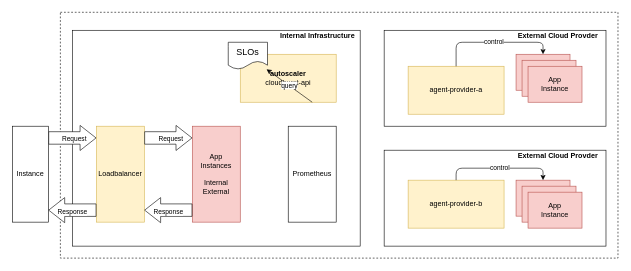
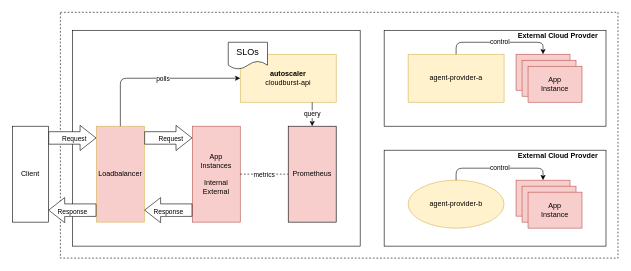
(318, 36) -> none
(290, 86) -> (312, 116)
(456, 90) -> (456, 78)
none -> (120, 100)
(30, 174) -> (30, 174)
(120, 174) -> (120, 174)
none -> (263, 174)
(312, 174) -> (312, 174)
(456, 204) -> (456, 204)
